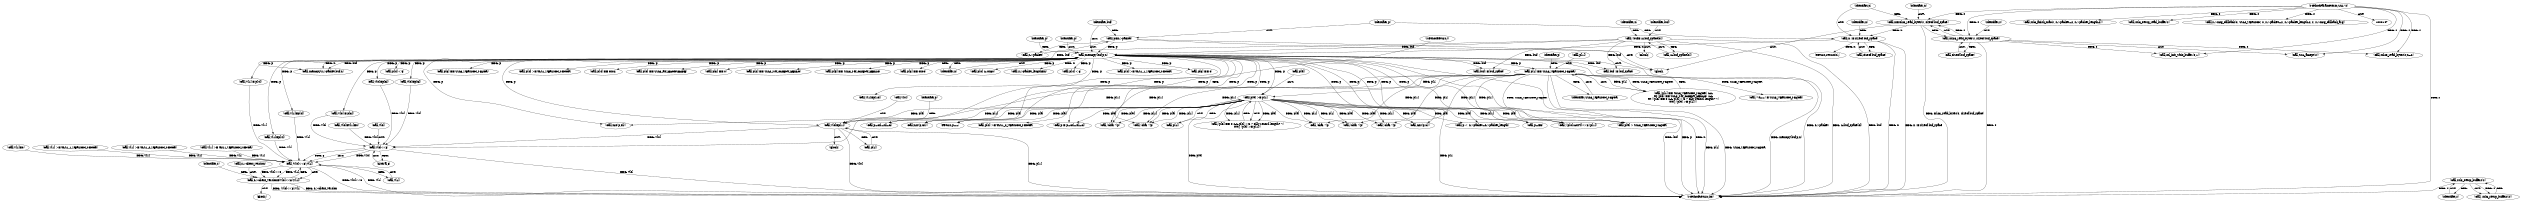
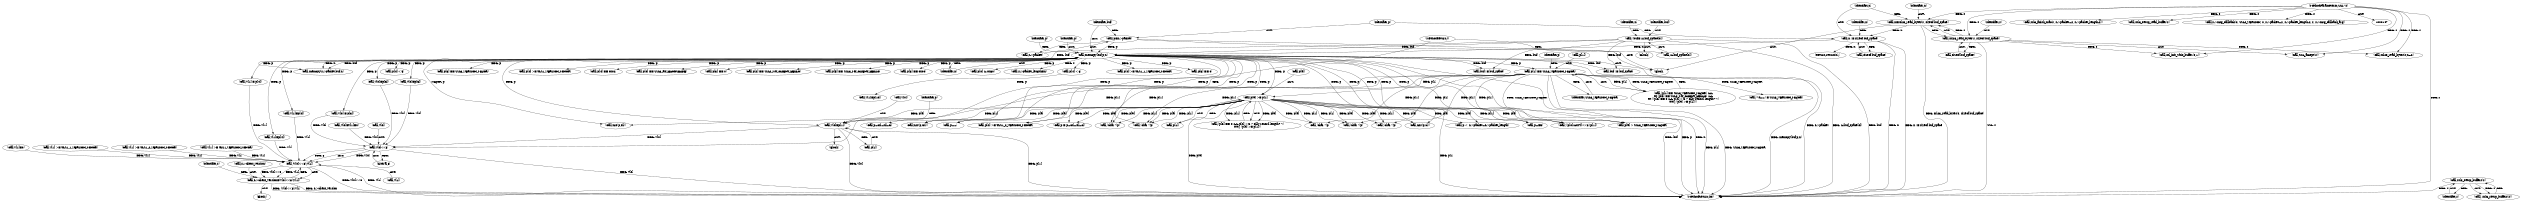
(1667, 46) -> (1532, 47)
(946, 64) -> (946, 64)
(1070, 64) -> (1070, 64)
(438, 82) -> (438, 82)
(992, 86) -> (968, 79)
(1013, 110) -> (1080, 109)
(950, 126) -> (950, 126)
(1991, 126) -> (1991, 126)
(353, 168) -> none
